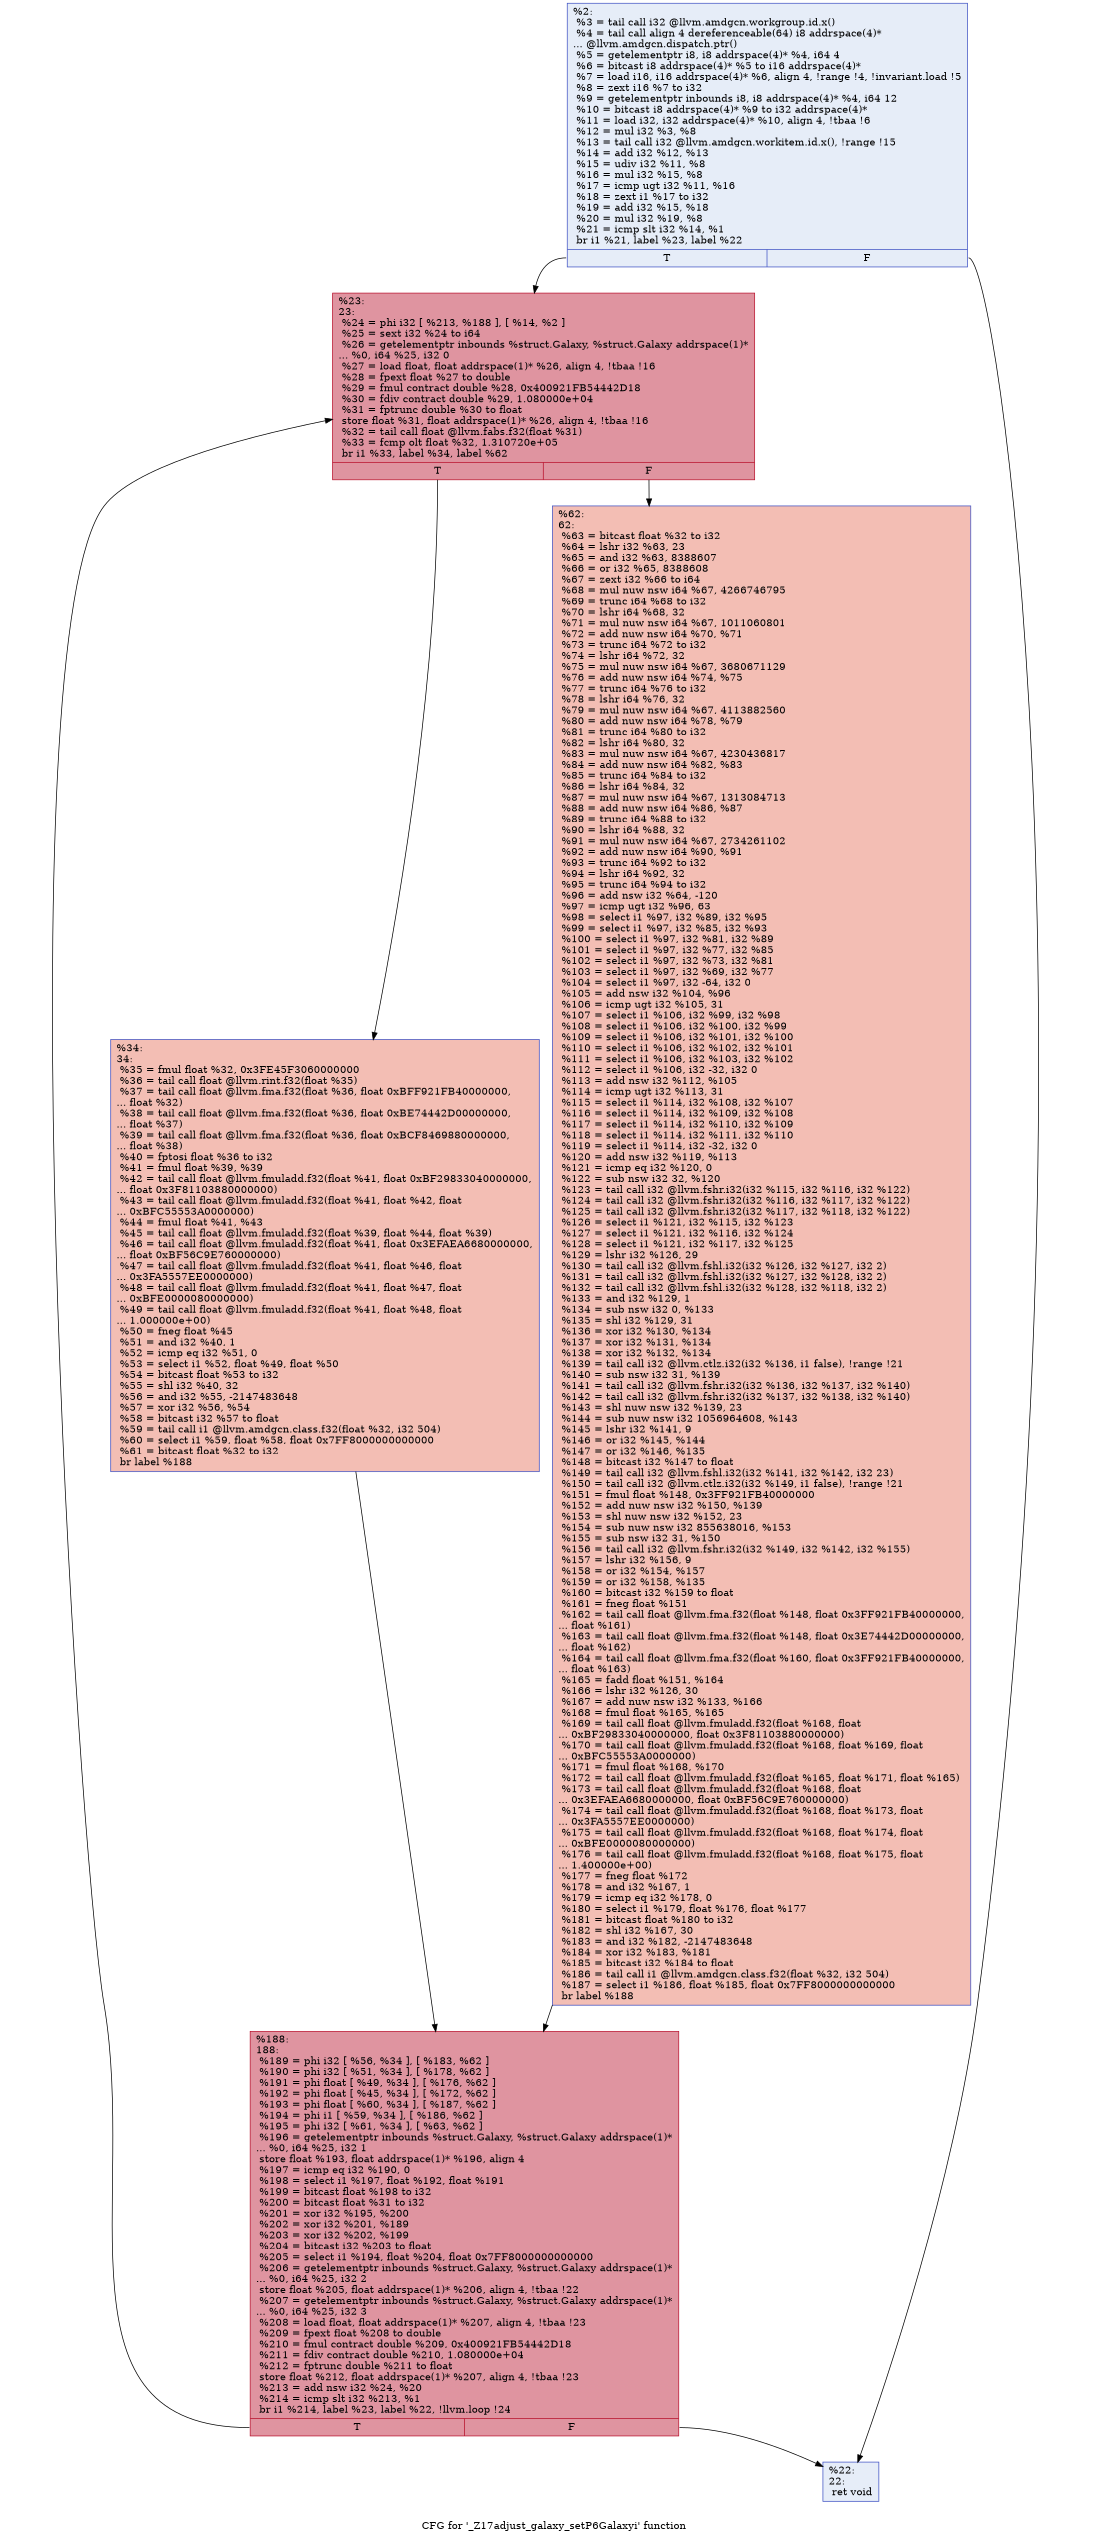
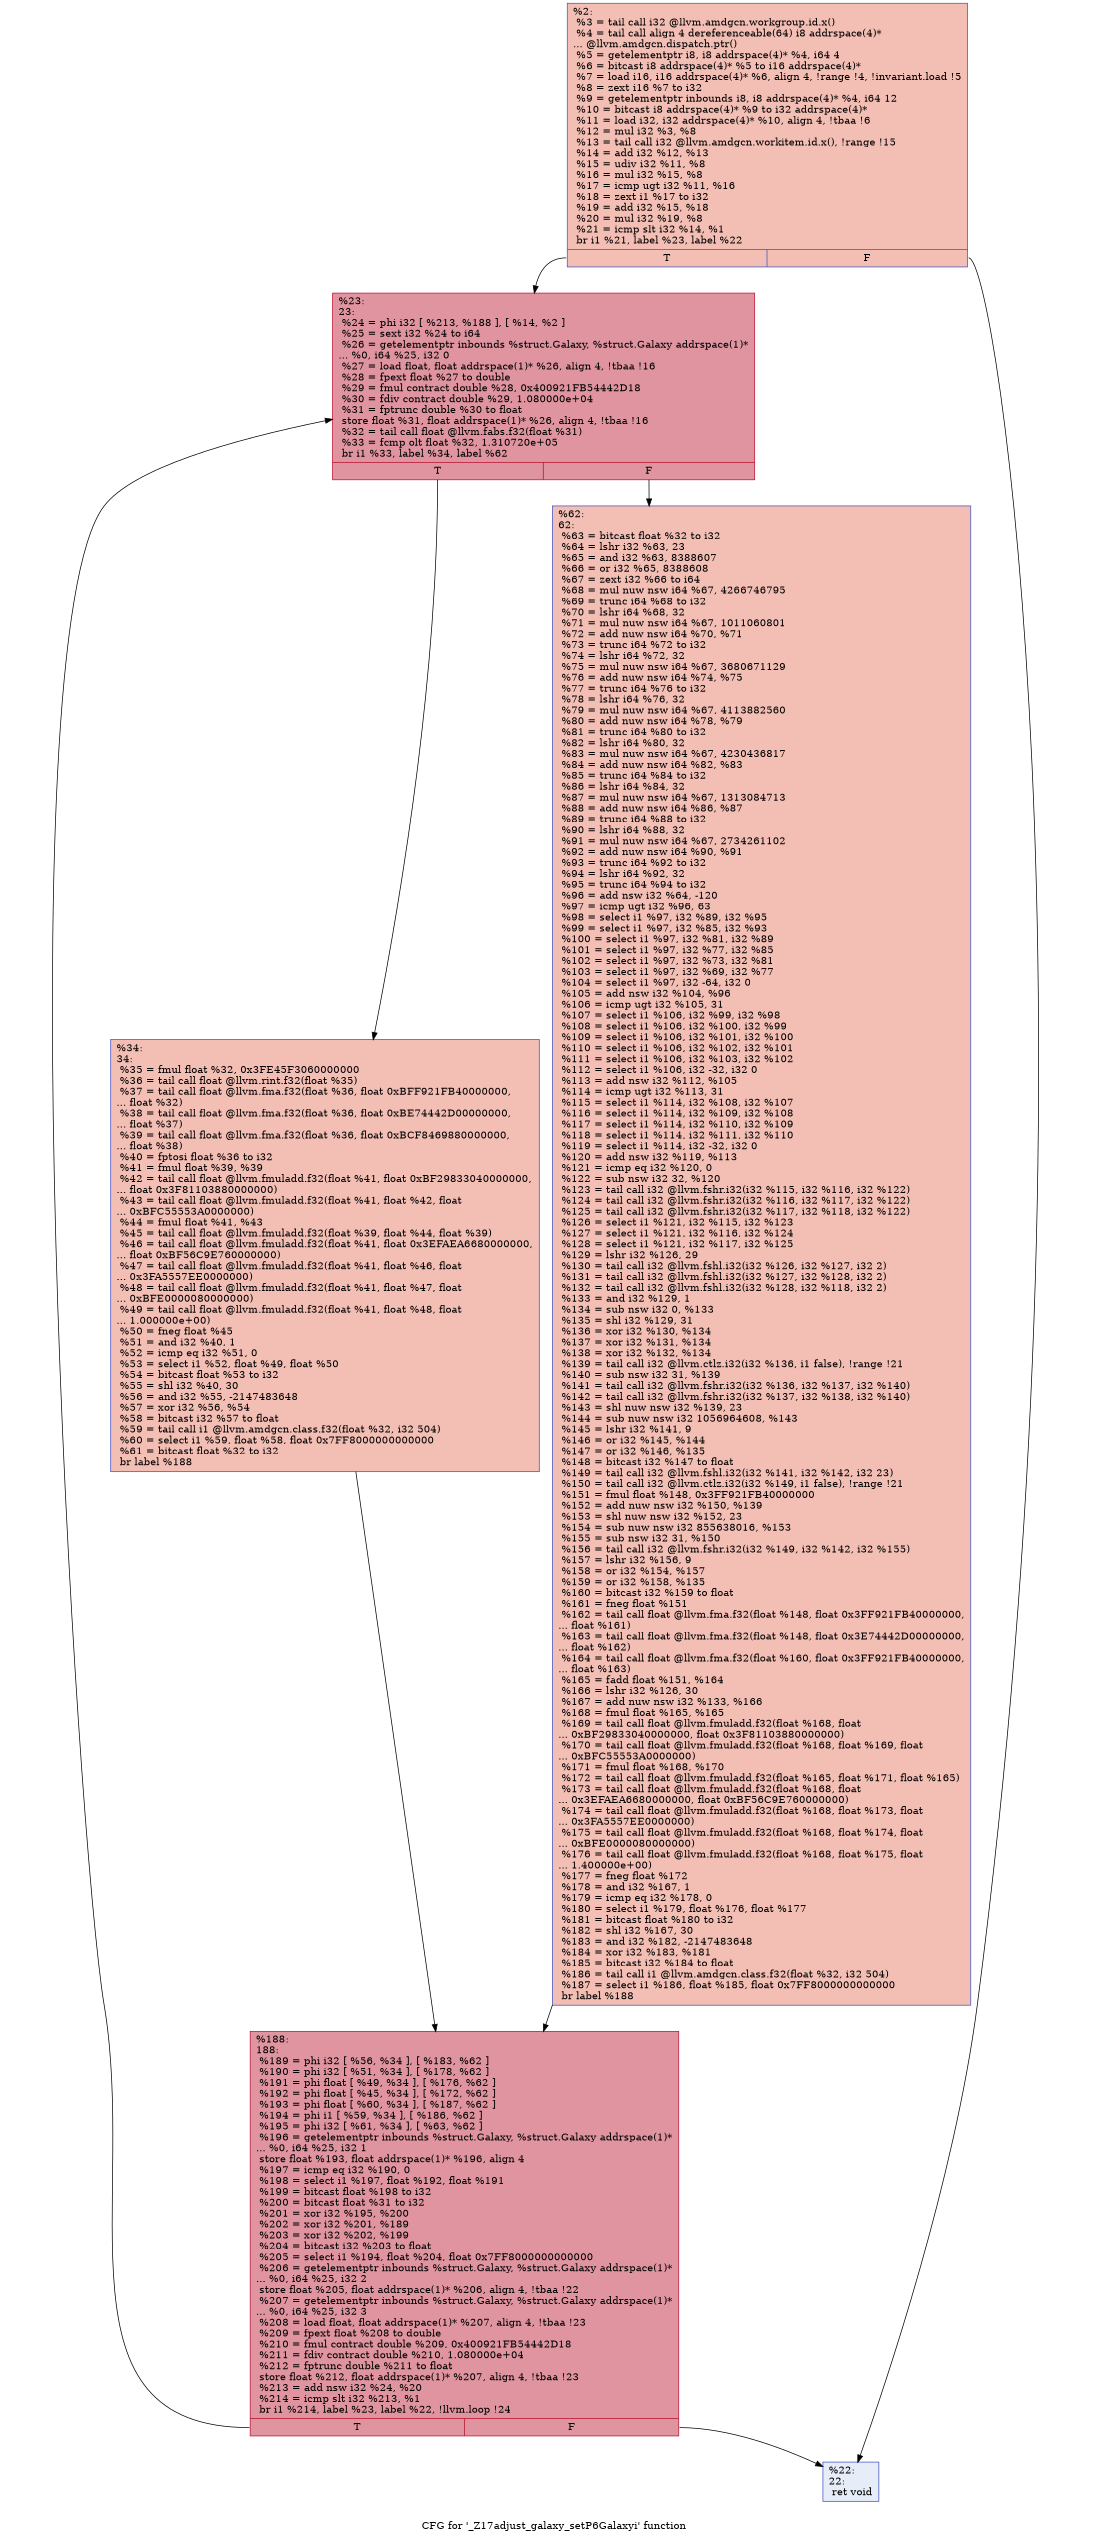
(767, 135) -> (767, 135)
(178, 1386) -> (178, 1386)
